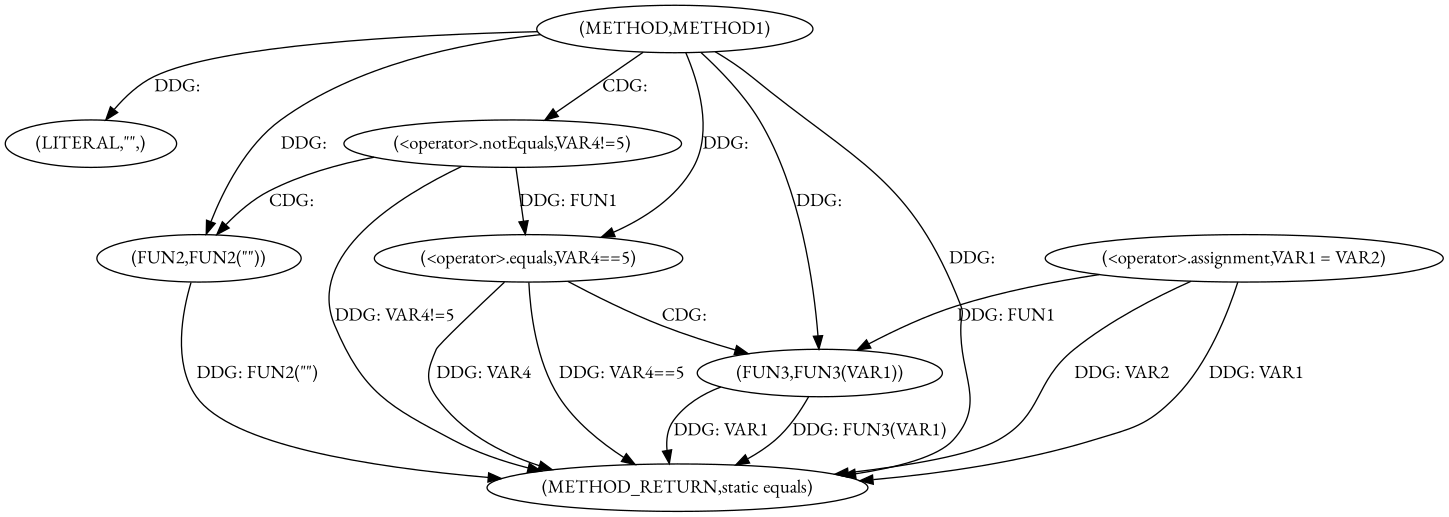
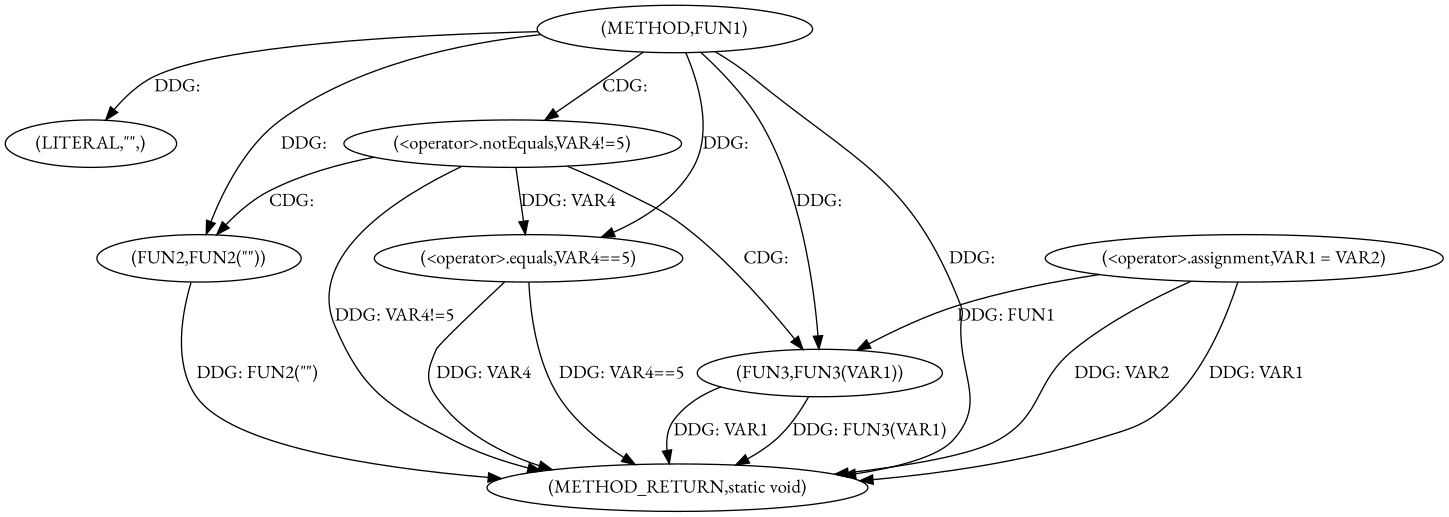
(675, 29) -> (675, 29)
(569, 201) -> (569, 201)
(650, 321) -> (694, 235)
(677, 488) -> (677, 488)
